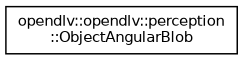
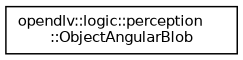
(122, 30) -> (122, 30)
